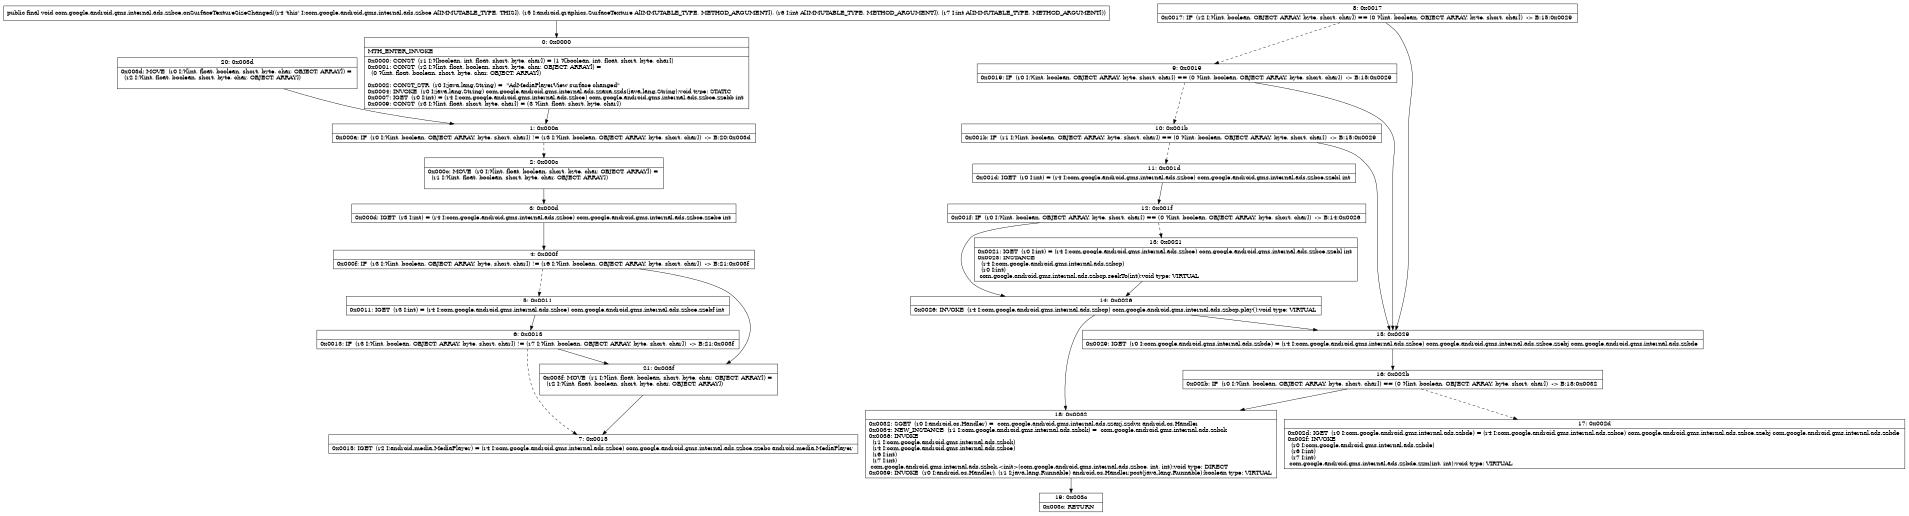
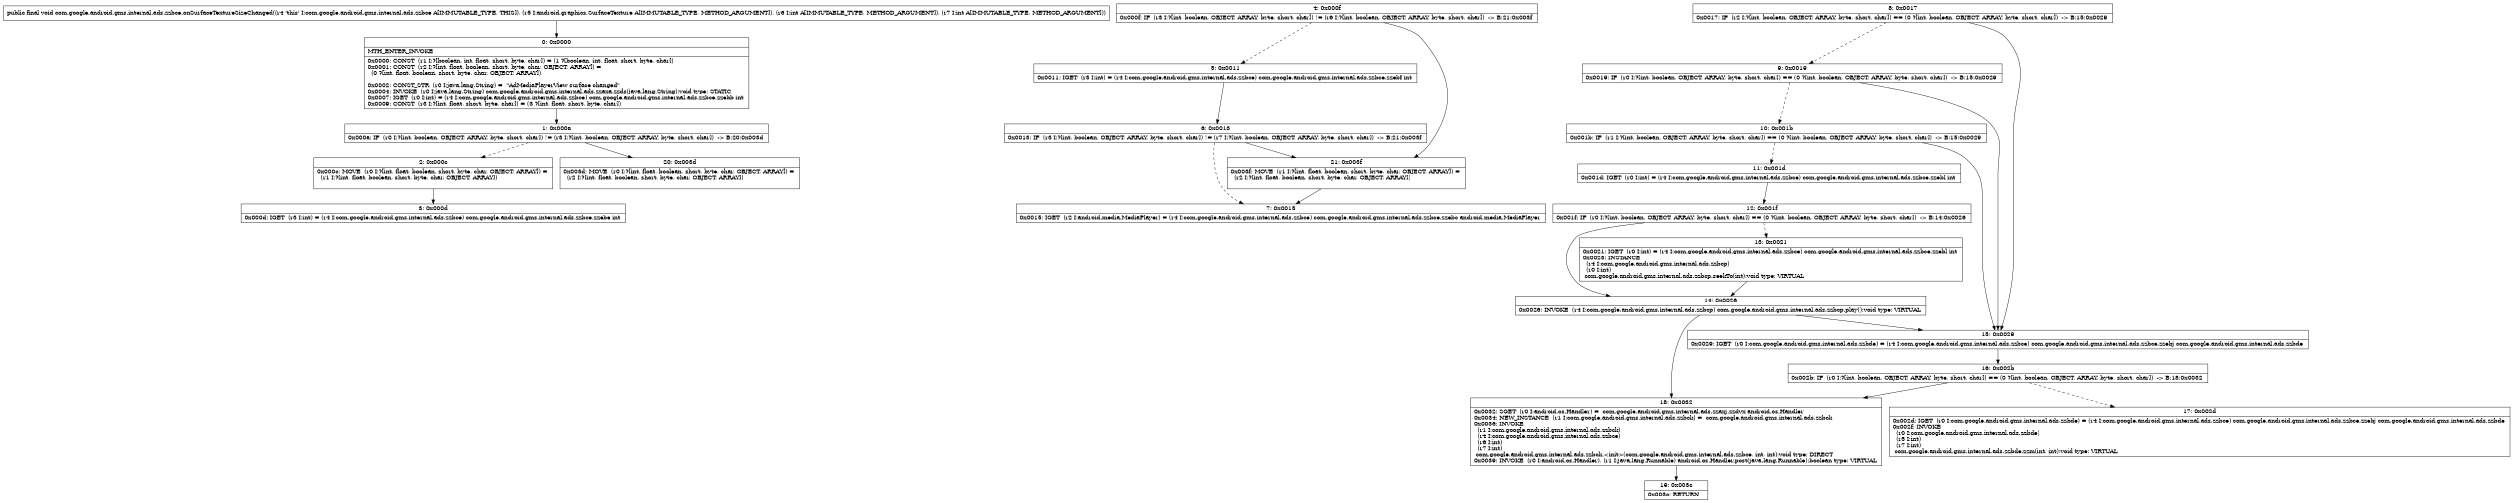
(366, 110) -> (607, 150)
(544, 234) -> none
(1302, 452) -> (1907, 439)
